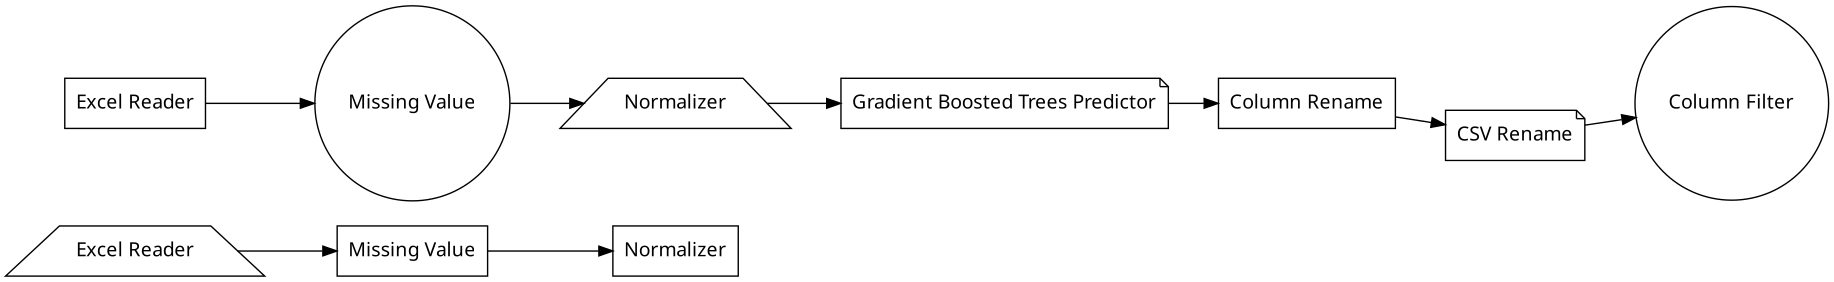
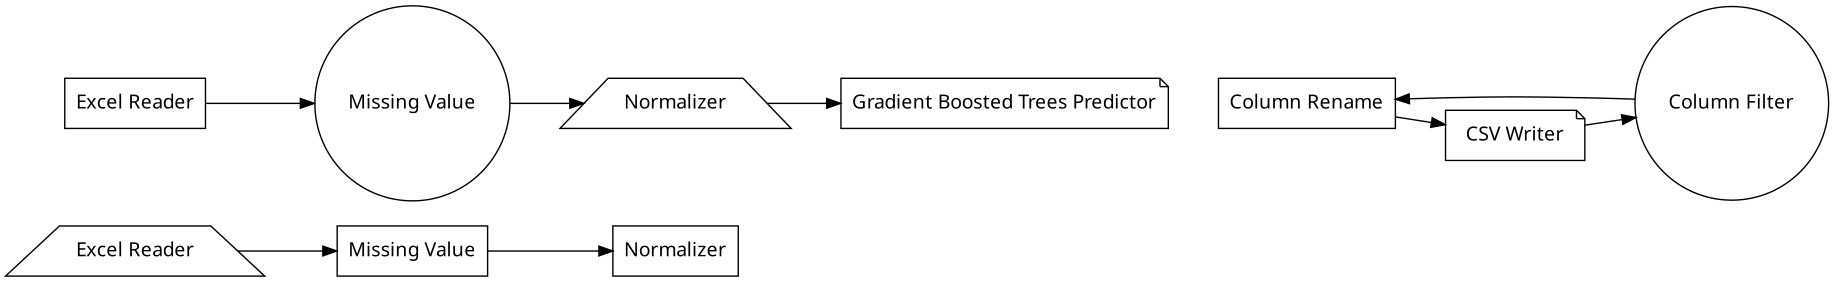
(1186, 103) -> (1522, 97)
(1515, 135) -> (1515, 135)
